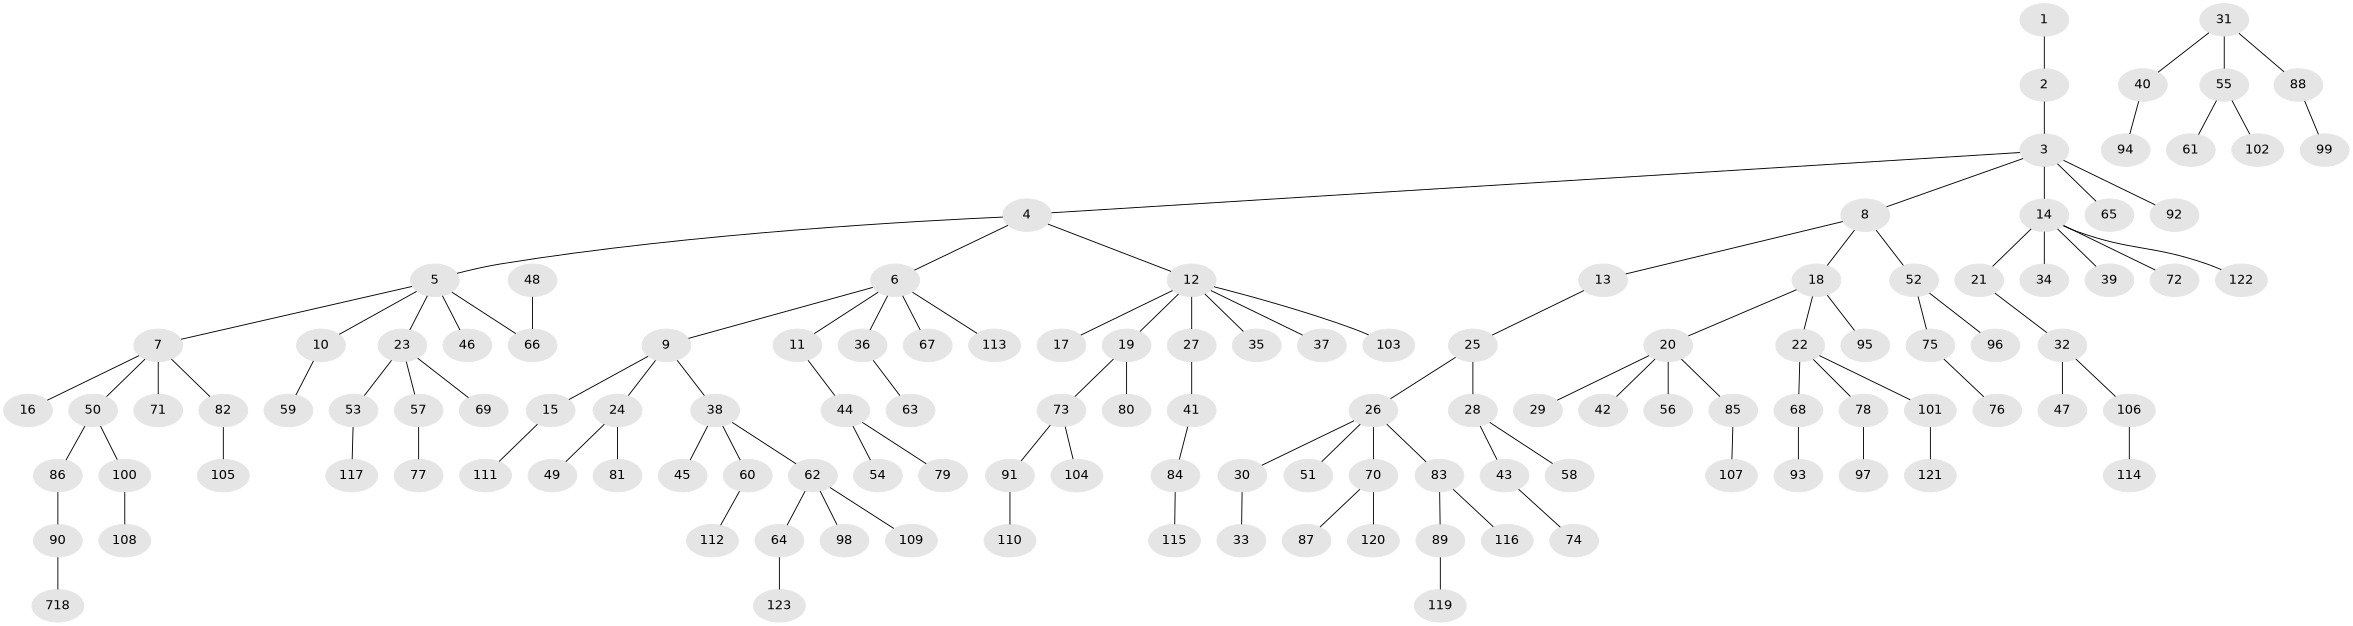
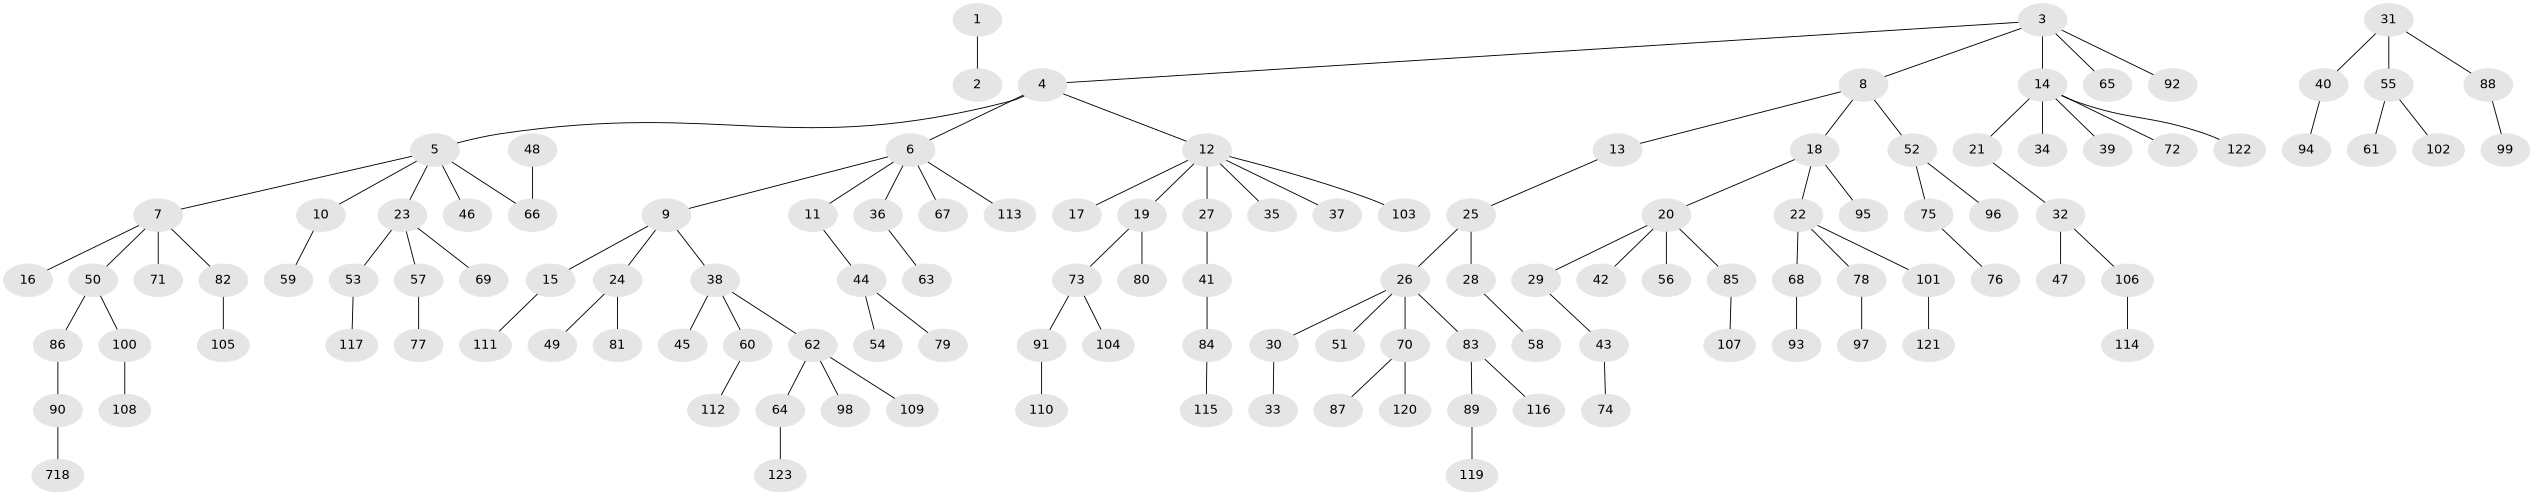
(2044, 118) -> none
(1489, 443) -> (1570, 313)
